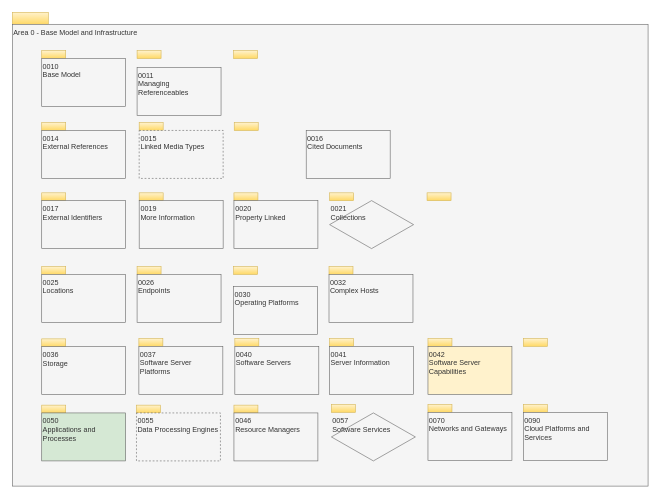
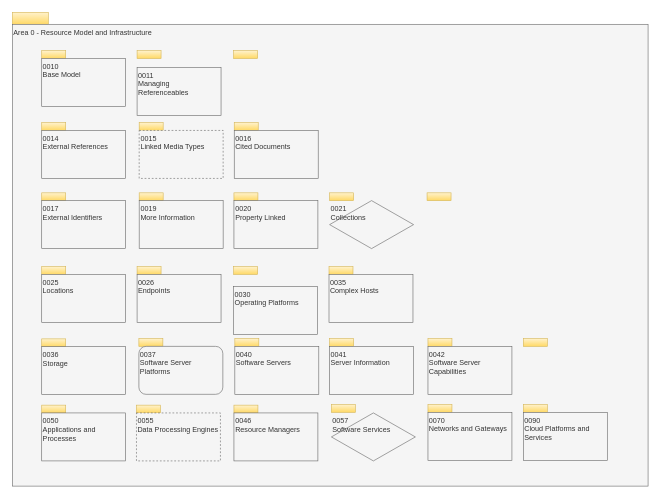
(84, 33) -> (92, 33)
(348, 155) -> (276, 155)
(355, 287) -> (355, 287)
(181, 371) -> (181, 371)
(470, 371) -> (470, 371)
(84, 437) -> (84, 437)
